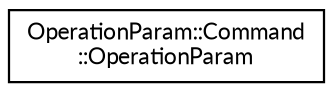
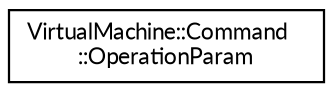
(166, 46) -> (166, 46)
